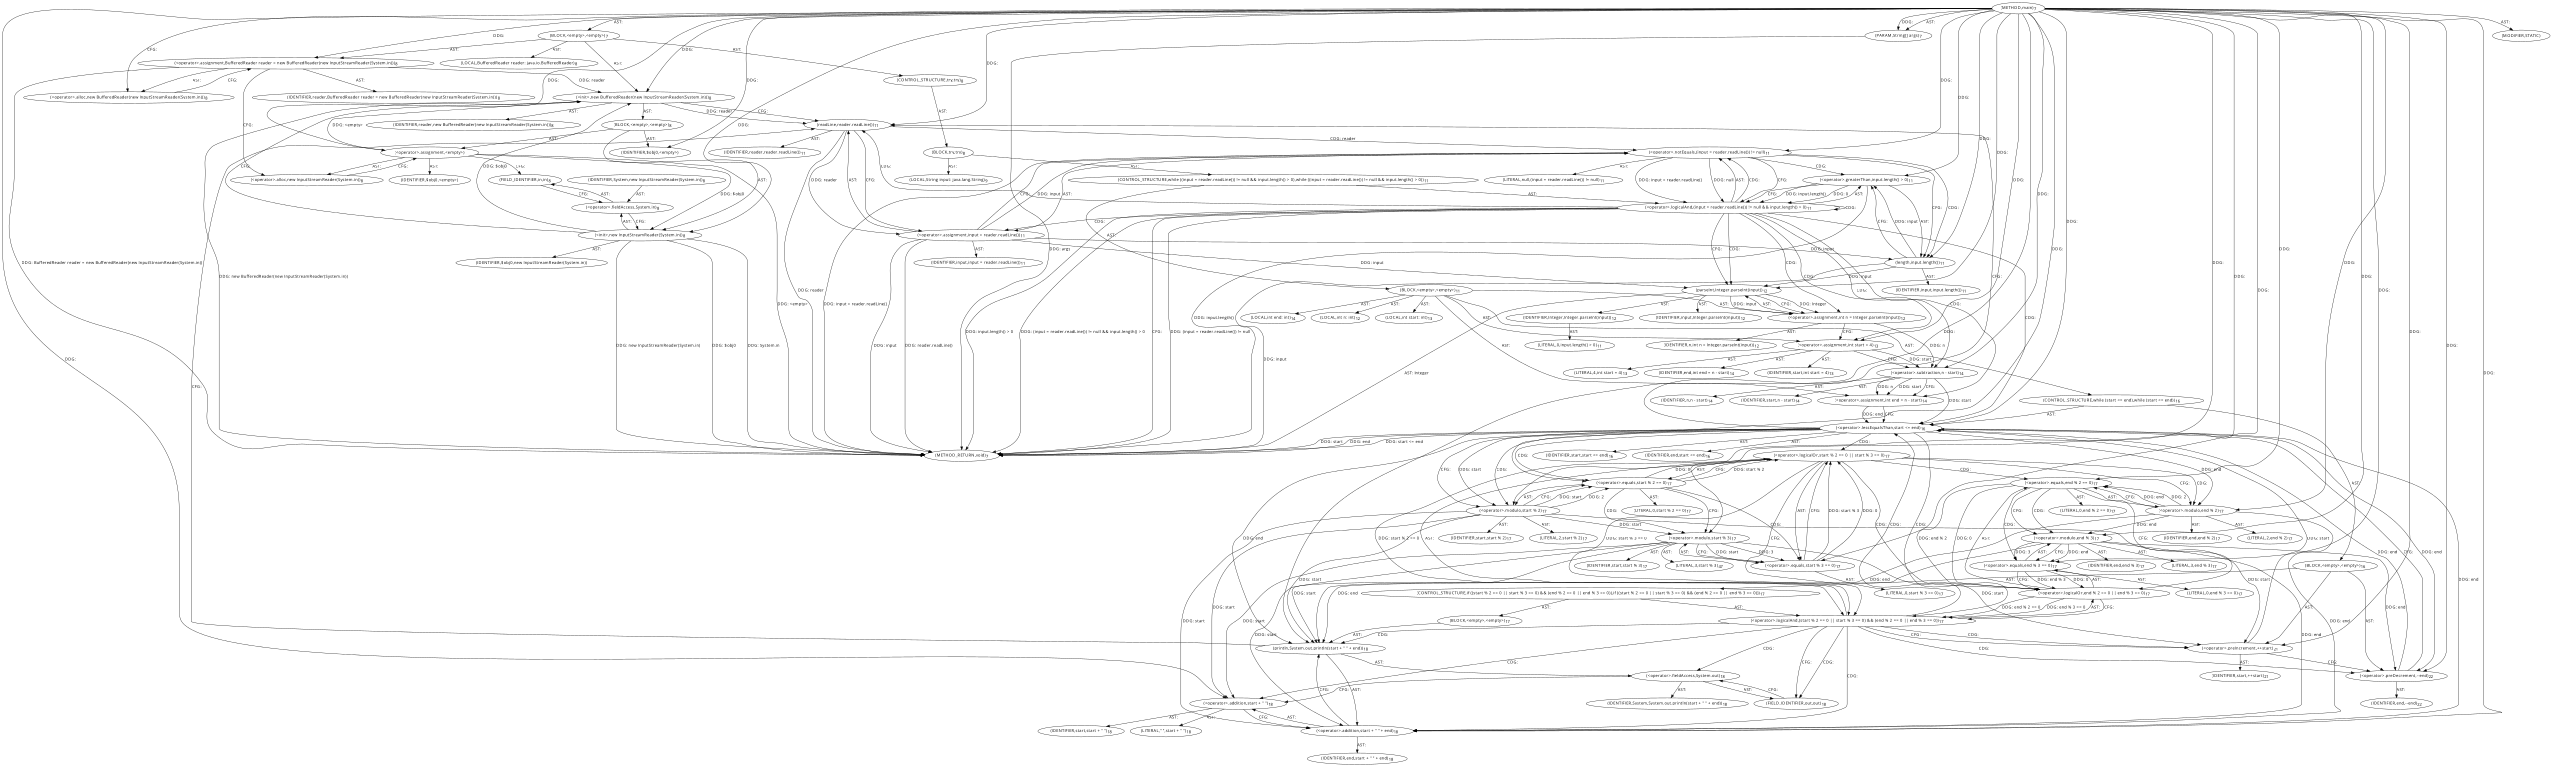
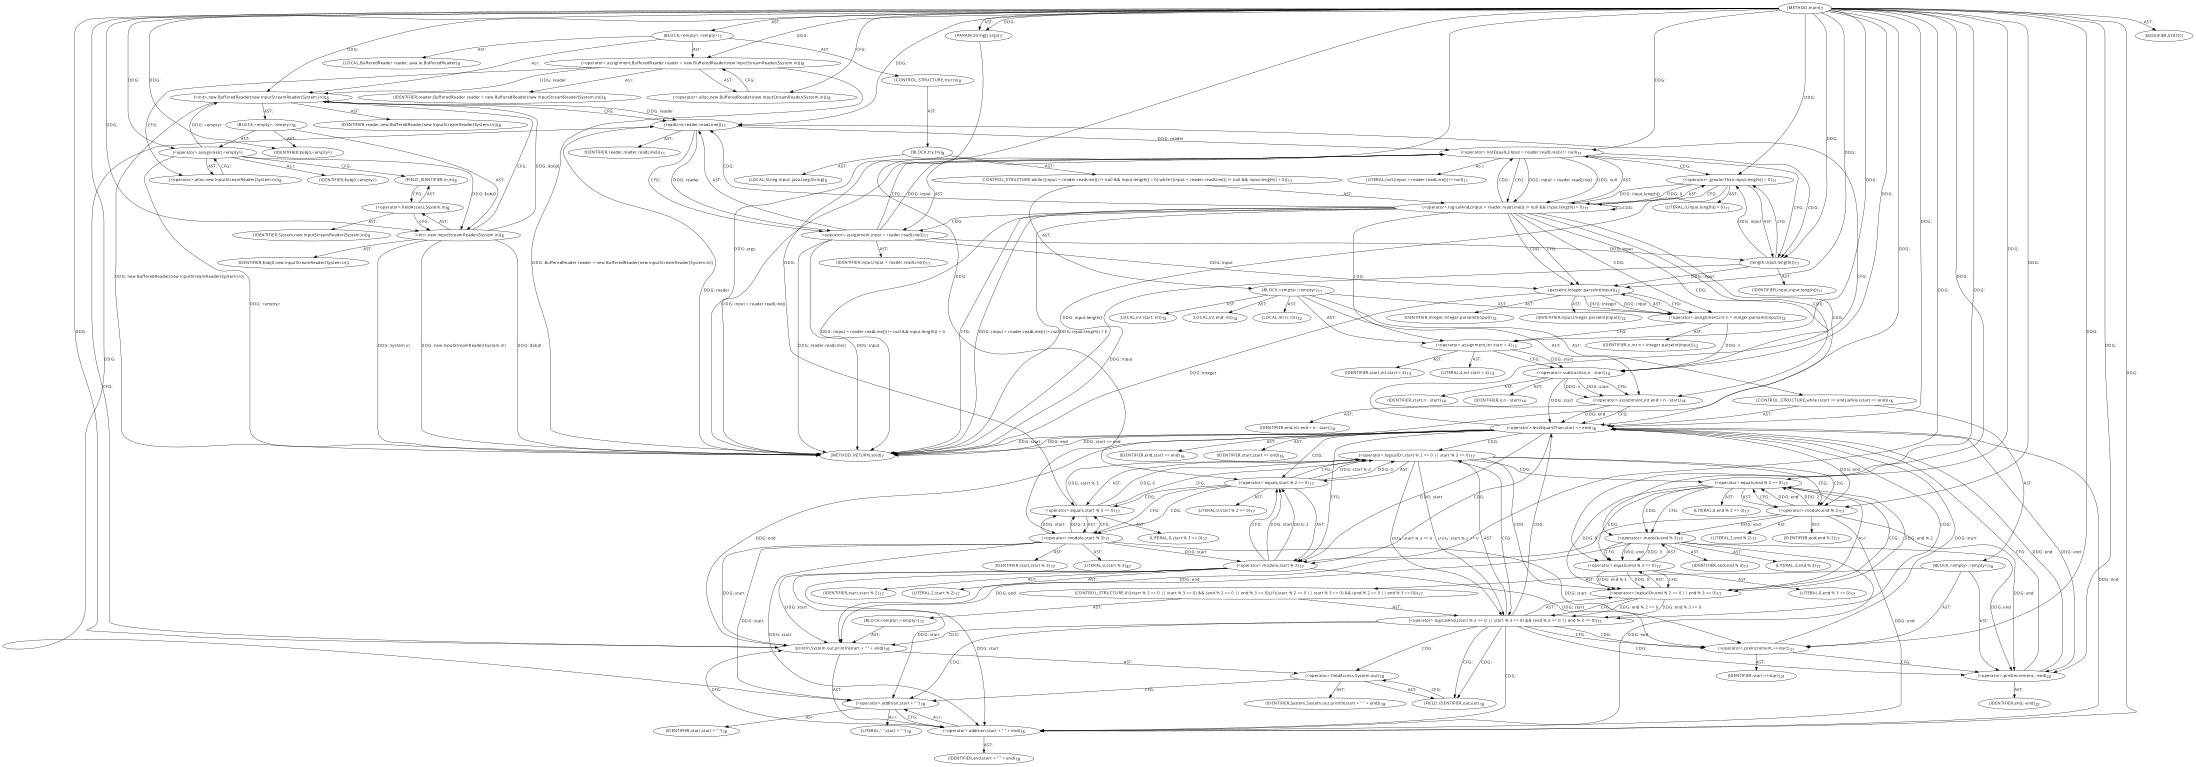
(1343, 139) -> (1171, 139)
(636, 193) -> (364, 221)
(1570, 330) -> (1727, 195)
(1769, 359) -> (1453, 407)
(1417, 373) -> (1203, 373)
(1605, 525) -> (1171, 552)
none -> (1978, 545)
